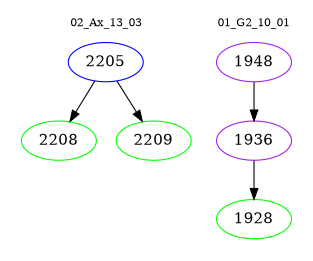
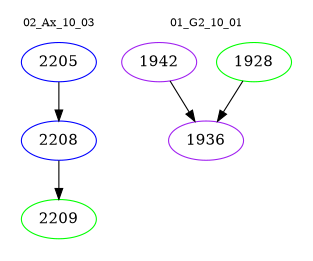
(106, 23) -> (59, 23)
(254, 62) -> (159, 62)
(127, 96) -> (59, 175)
(59, 141) -> (59, 141)
(254, 175) -> (233, 96)
